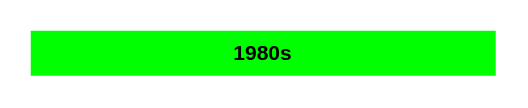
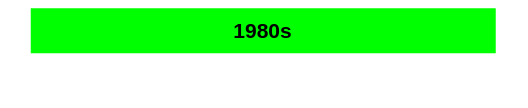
(263, 53) -> (263, 31)
